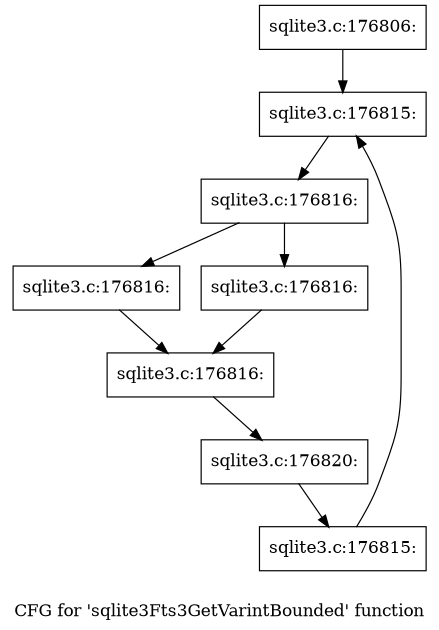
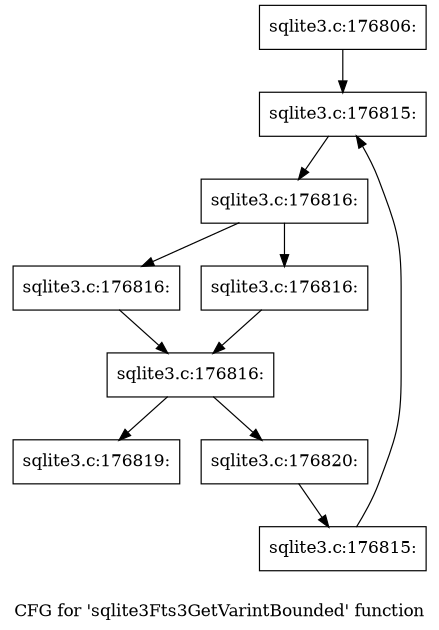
none -> (96, 462)
